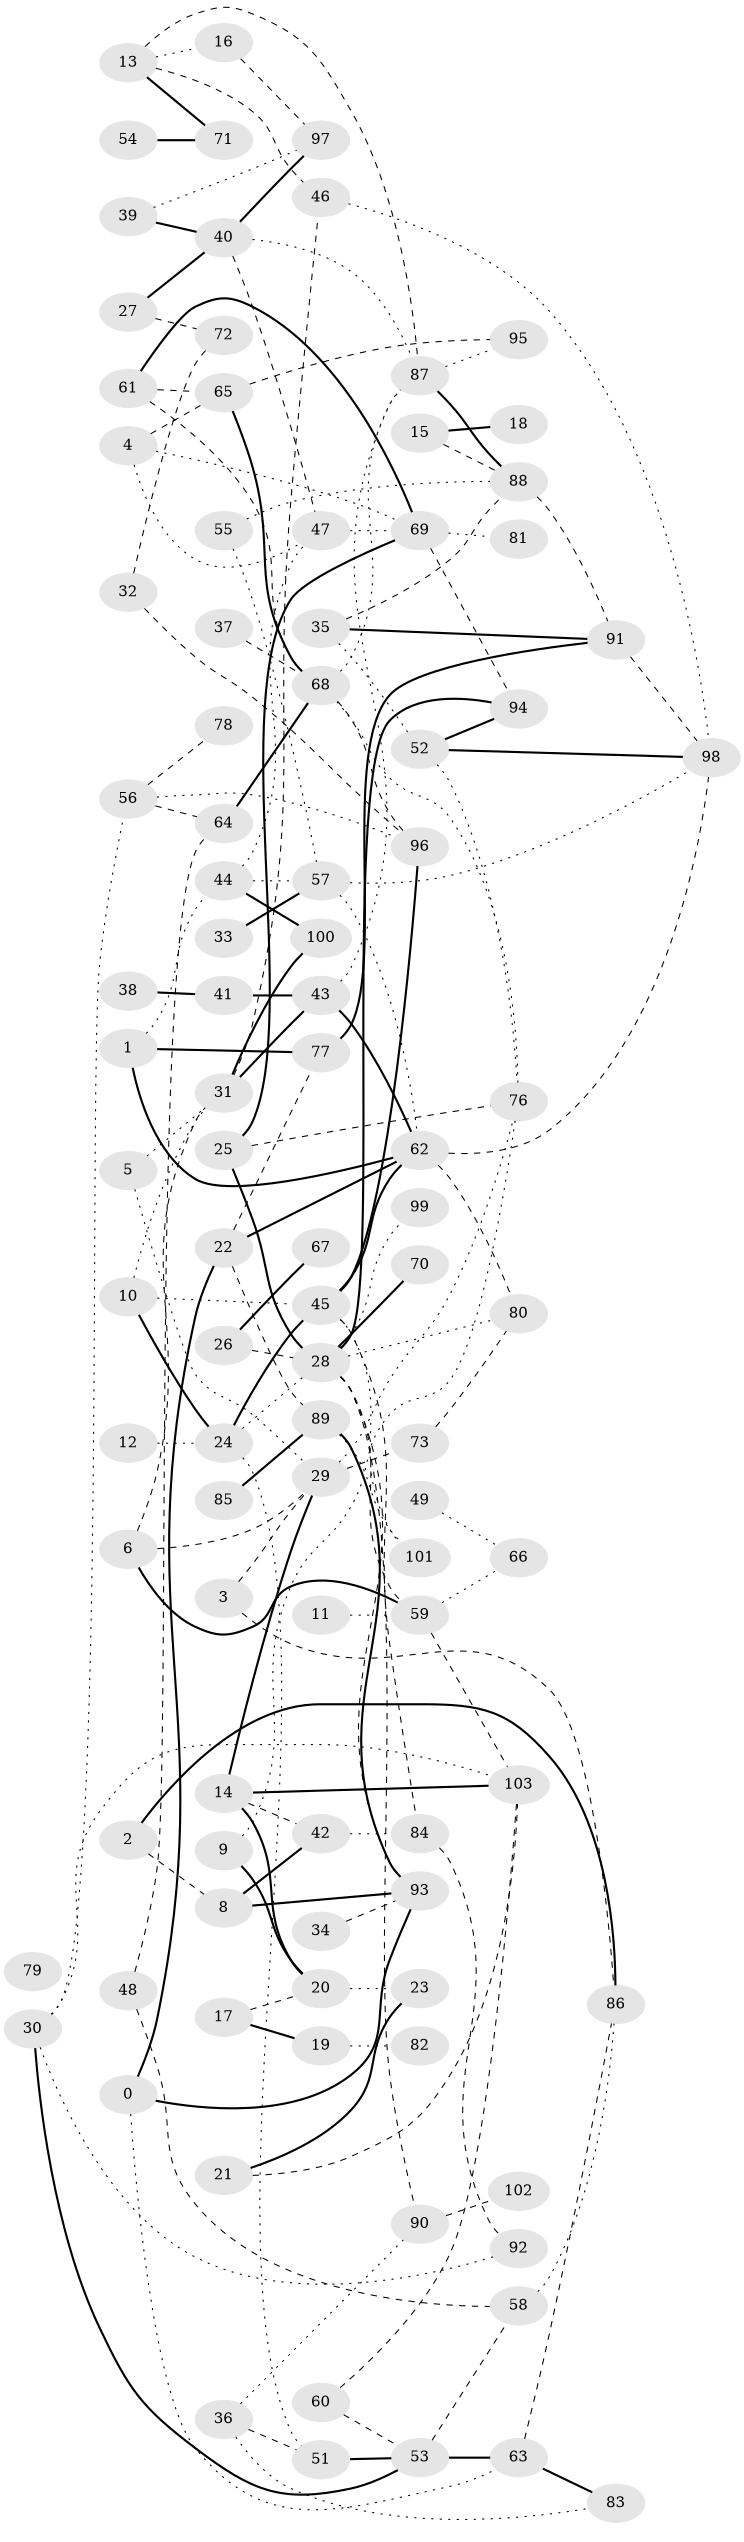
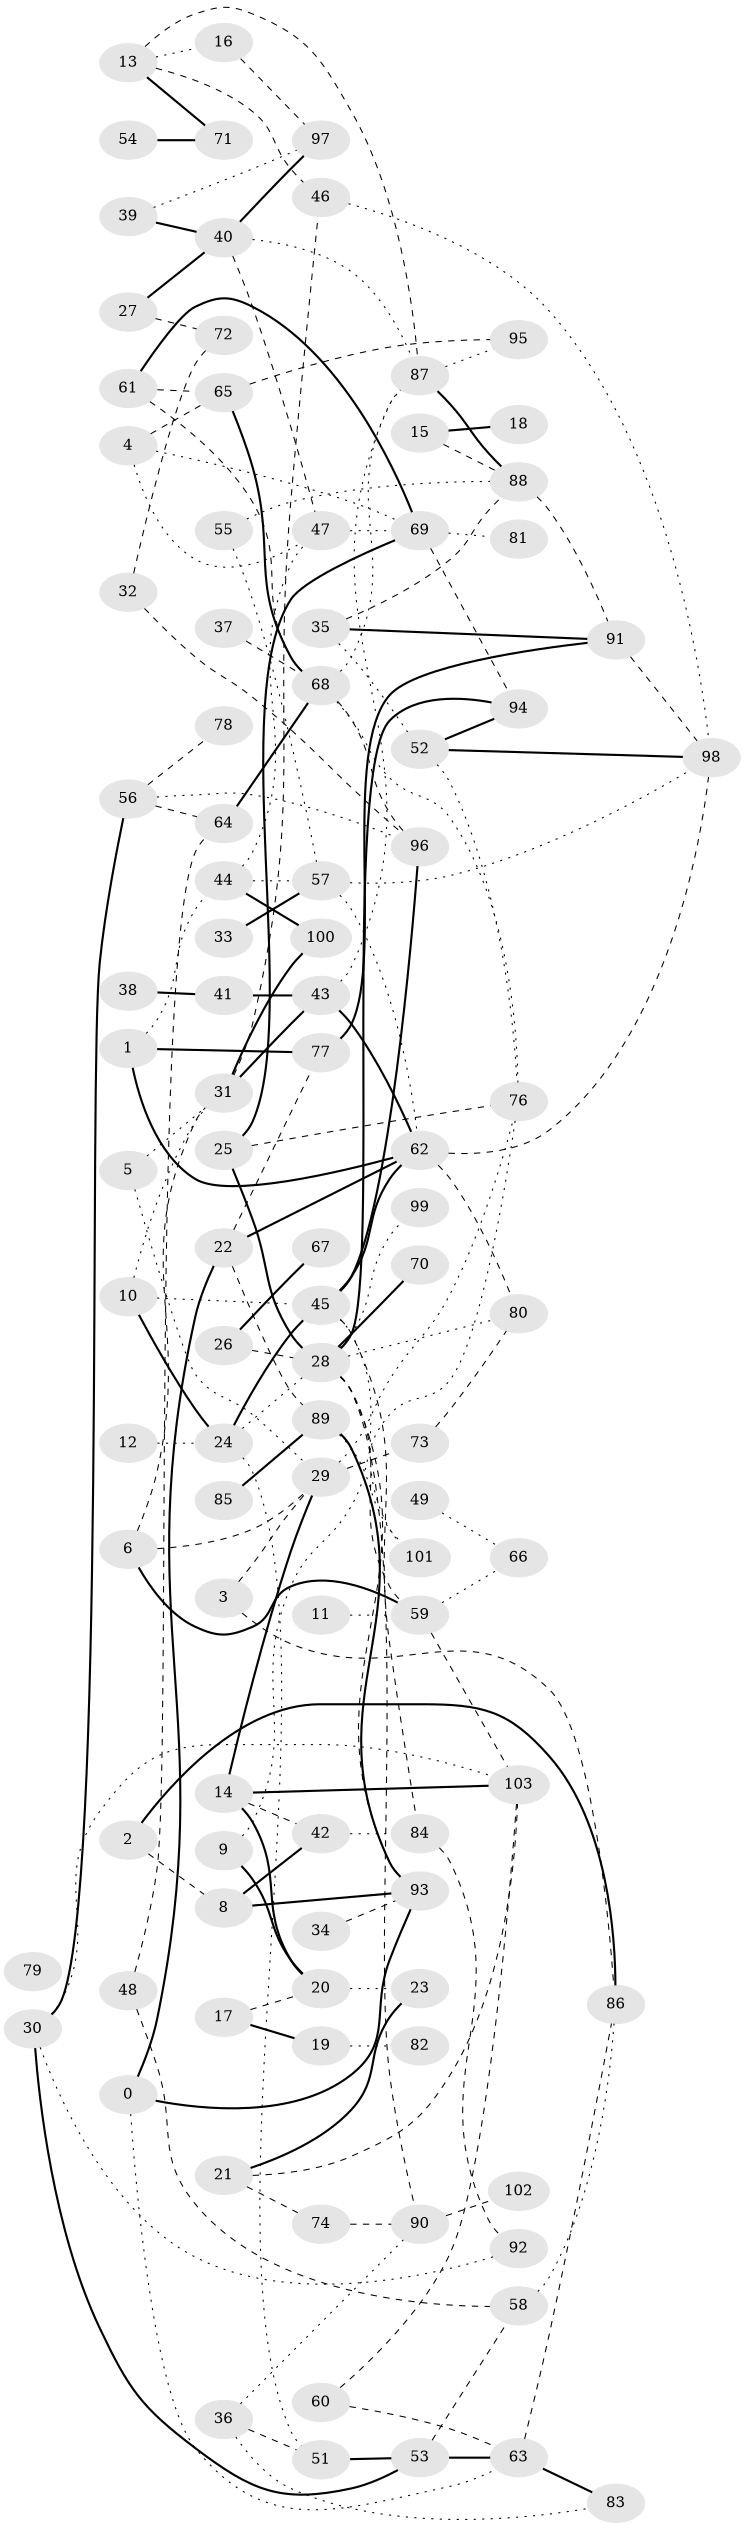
(94, 1418) -> (94, 1418)
none -> (321, 2224)
(371, 2430) -> (424, 2422)
